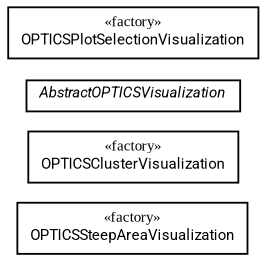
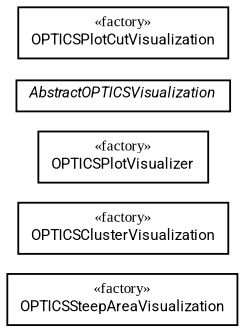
none -> (122, 33)
(132, 33) -> none
none -> (122, 157)
